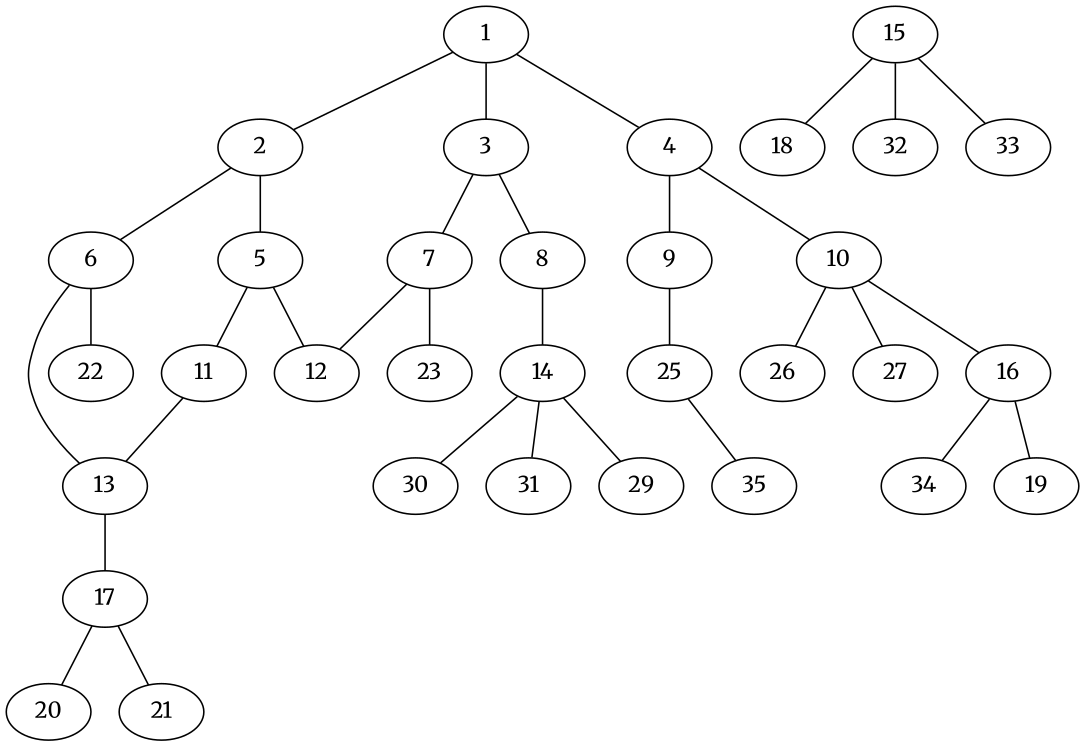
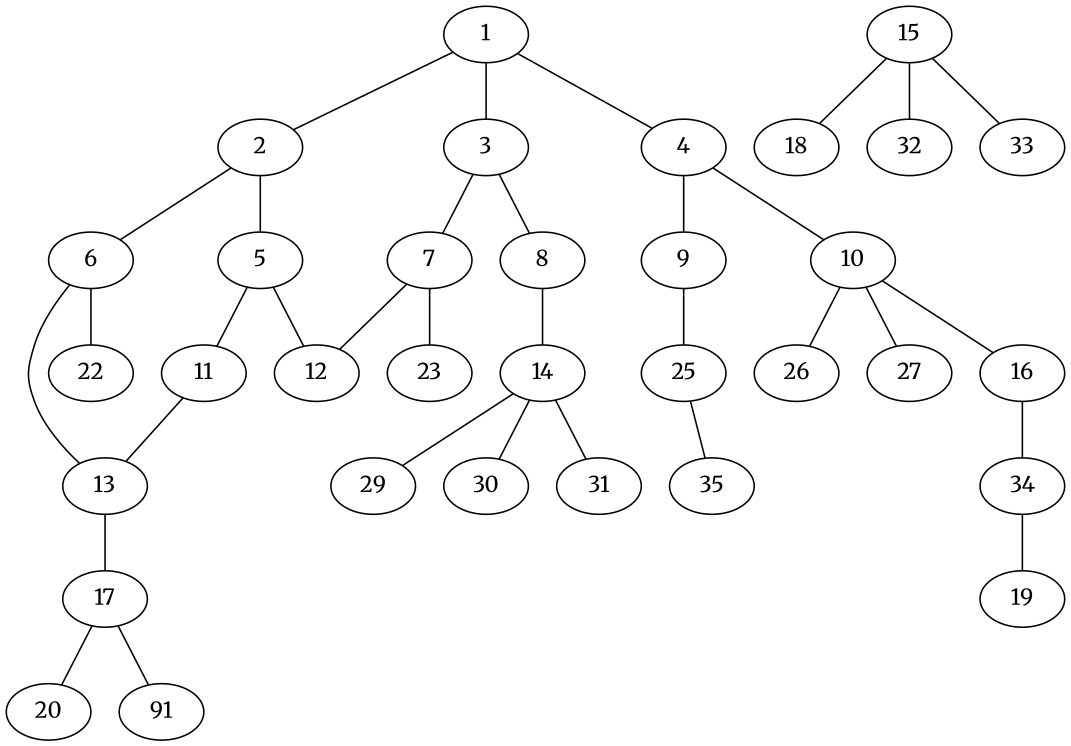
(1022, 430) -> (1022, 543)
(162, 712) -> (162, 712)
